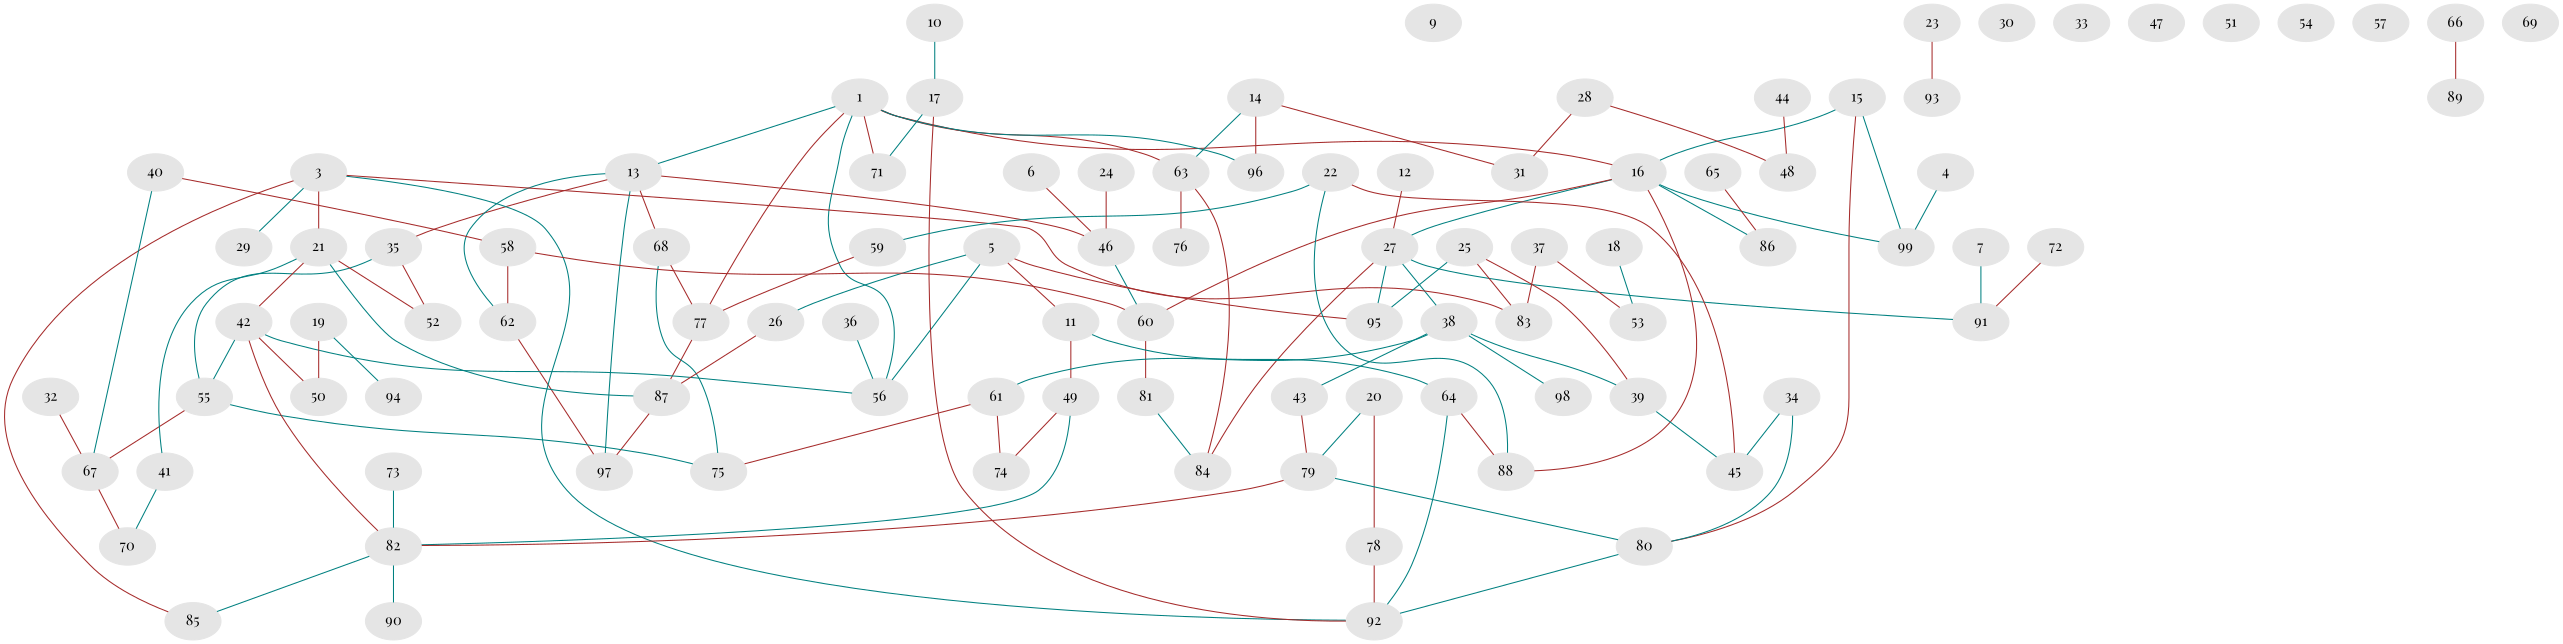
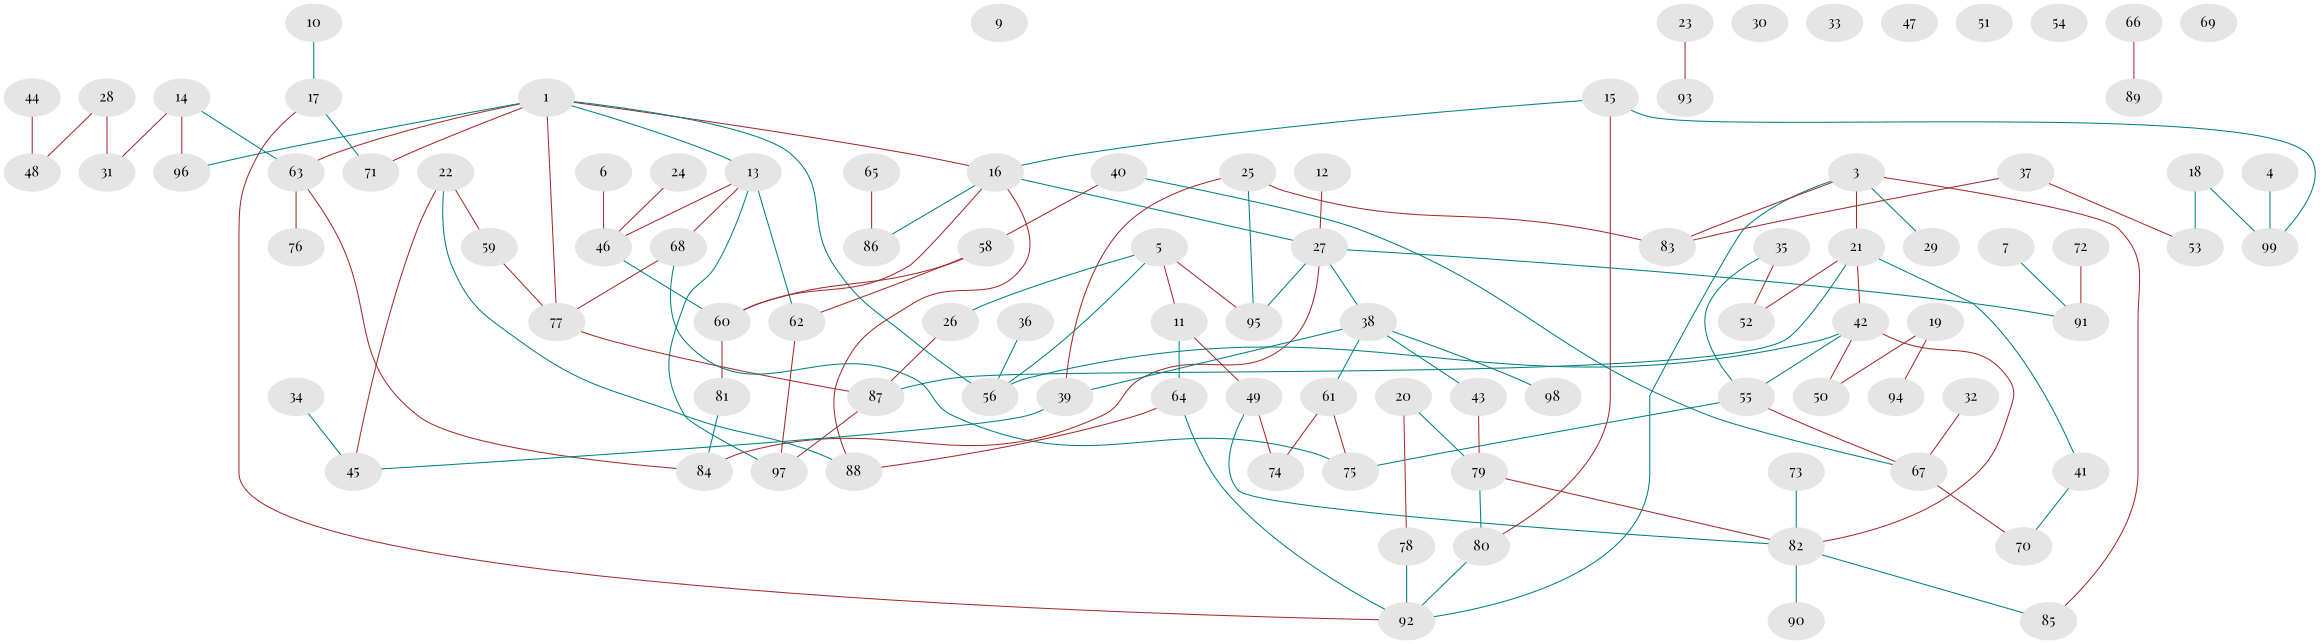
(2381, 23) -> none
(516, 204) -> none
(1117, 216) -> (467, 210)
(1768, 218) -> (2232, 210)
(363, 366) -> (1916, 359)
(1759, 503) -> none
(1374, 584) -> (1407, 584)
